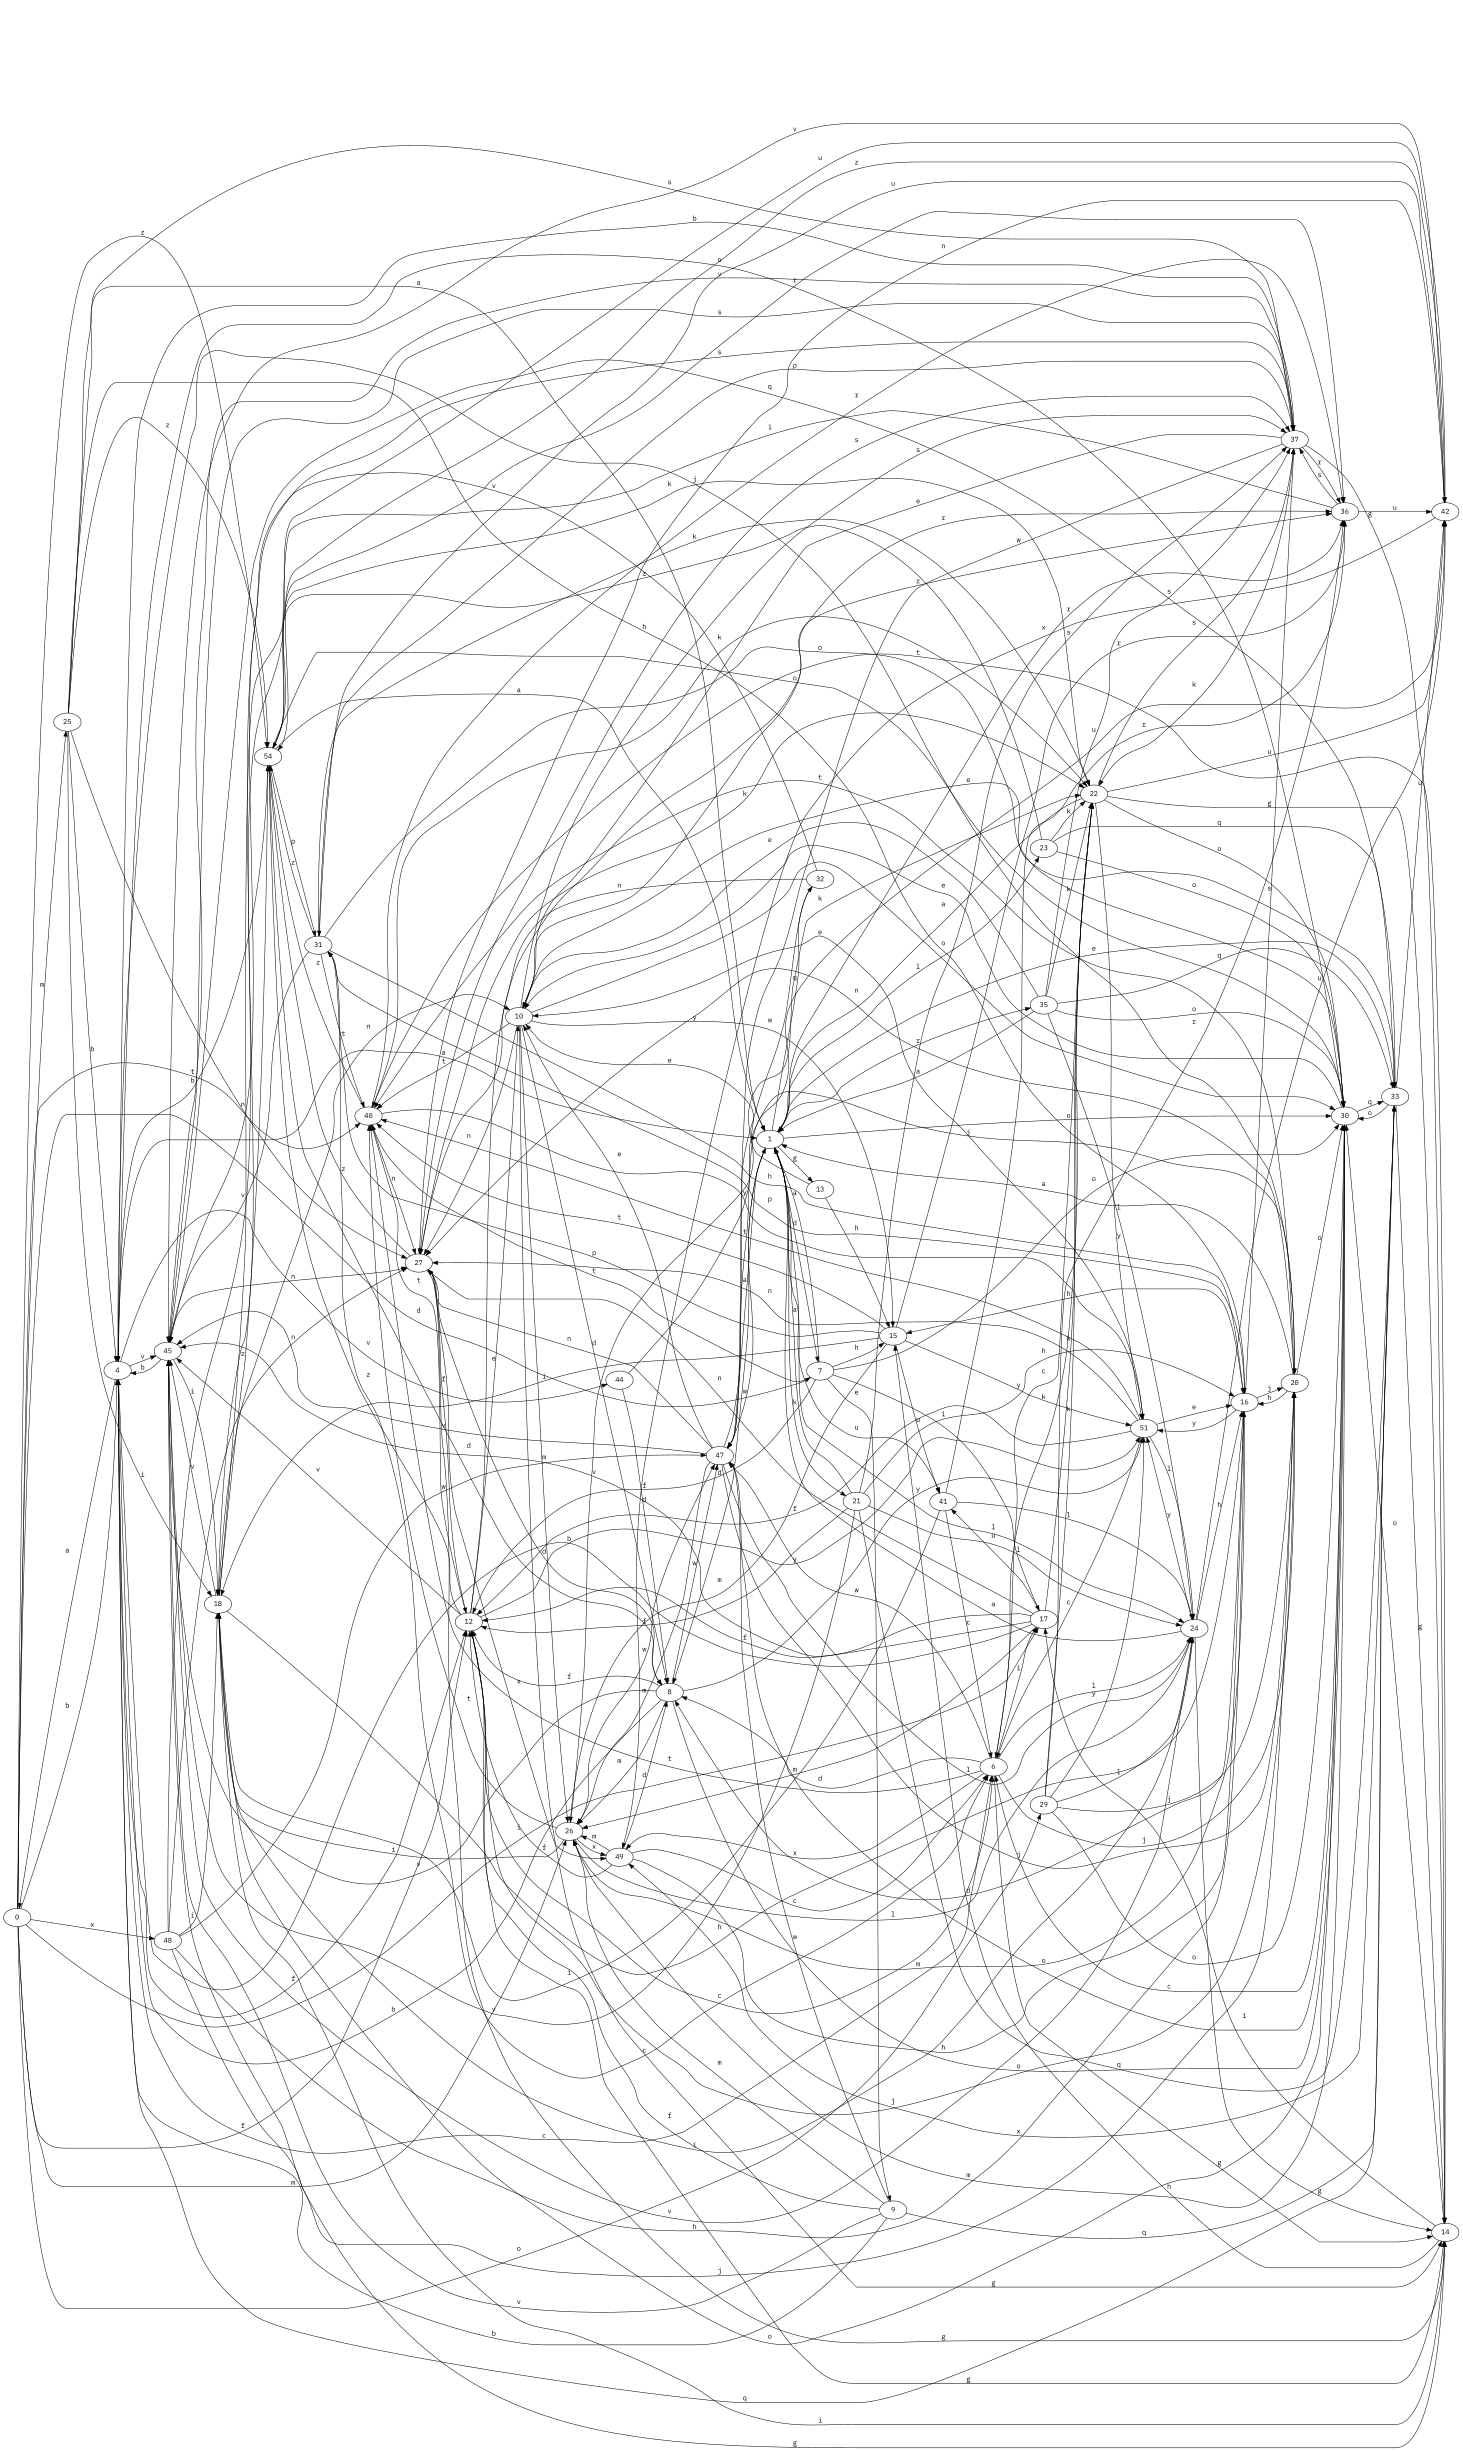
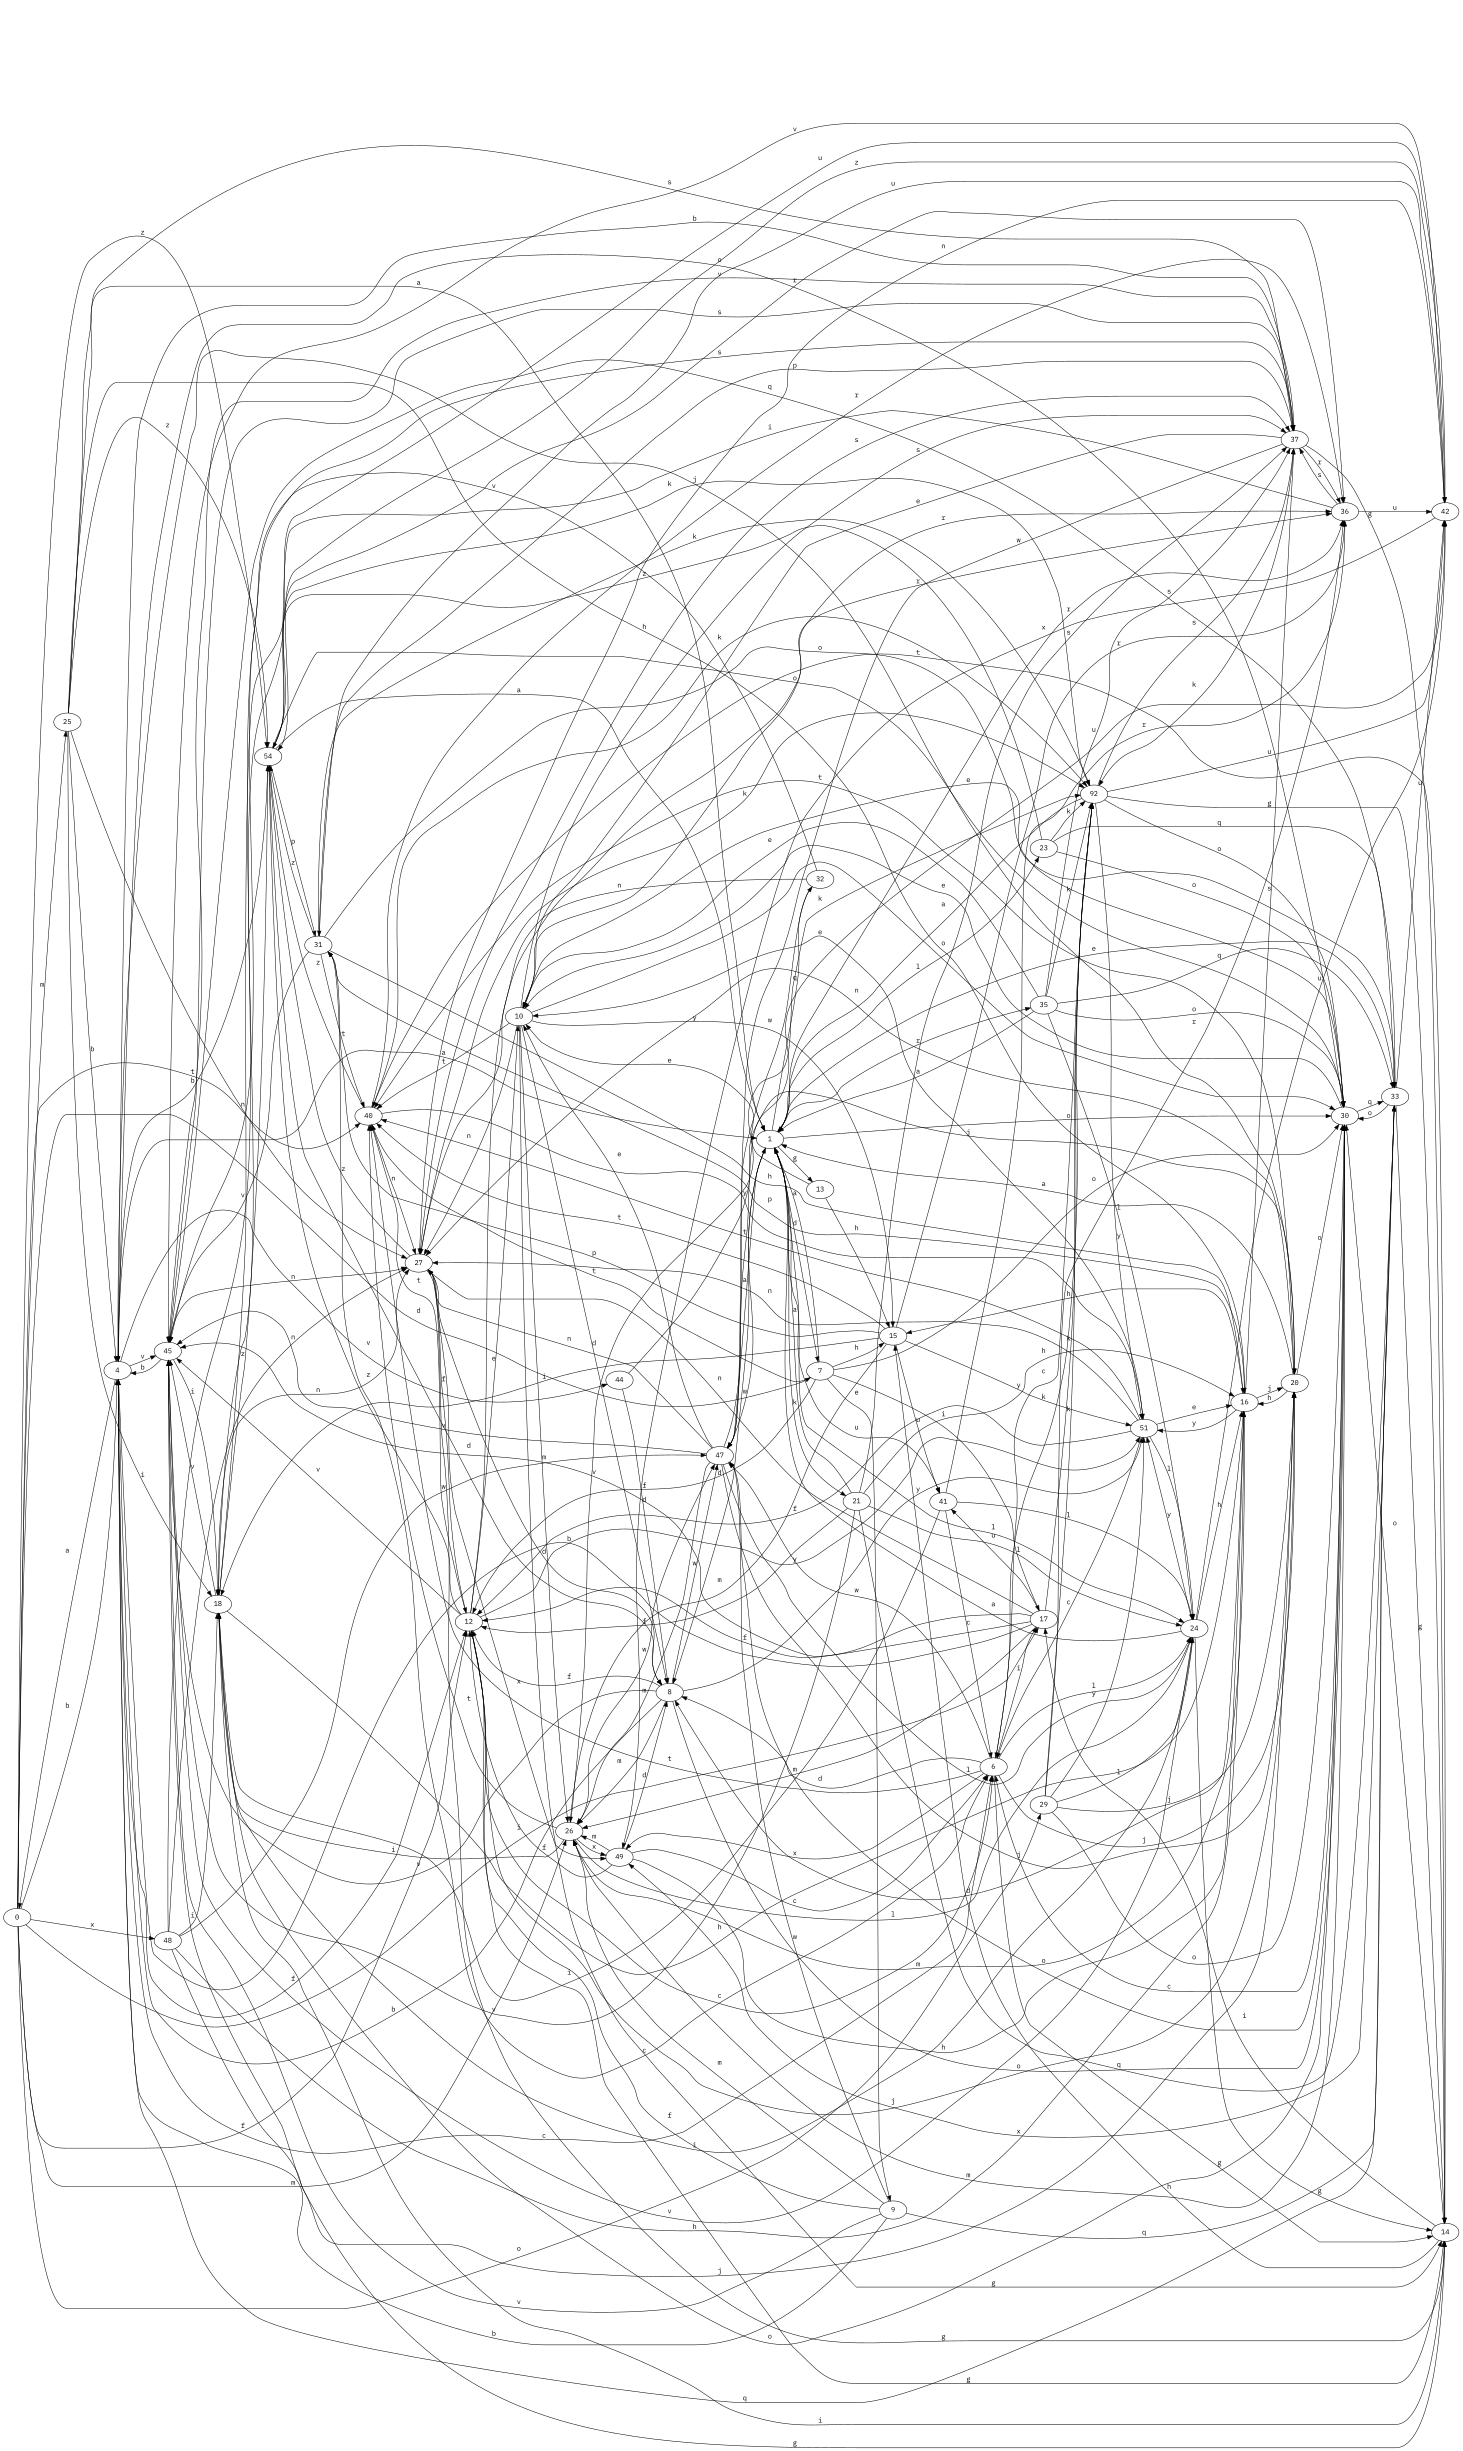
(1094, 794) -> (1094, 794)
(298, 1240) -> (274, 1398)
